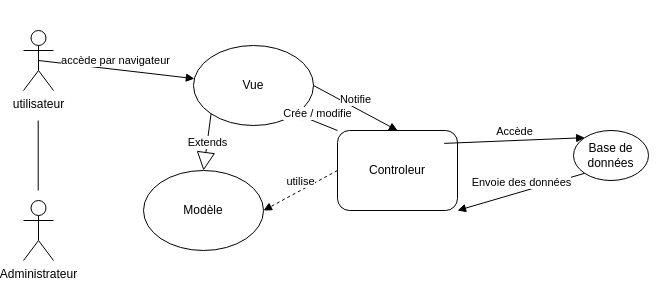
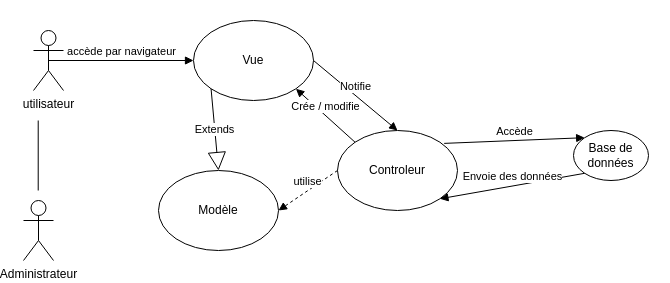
(39, 61) -> (49, 61)
(254, 86) -> (254, 61)
(398, 171) -> (398, 171)
(204, 211) -> (219, 211)
